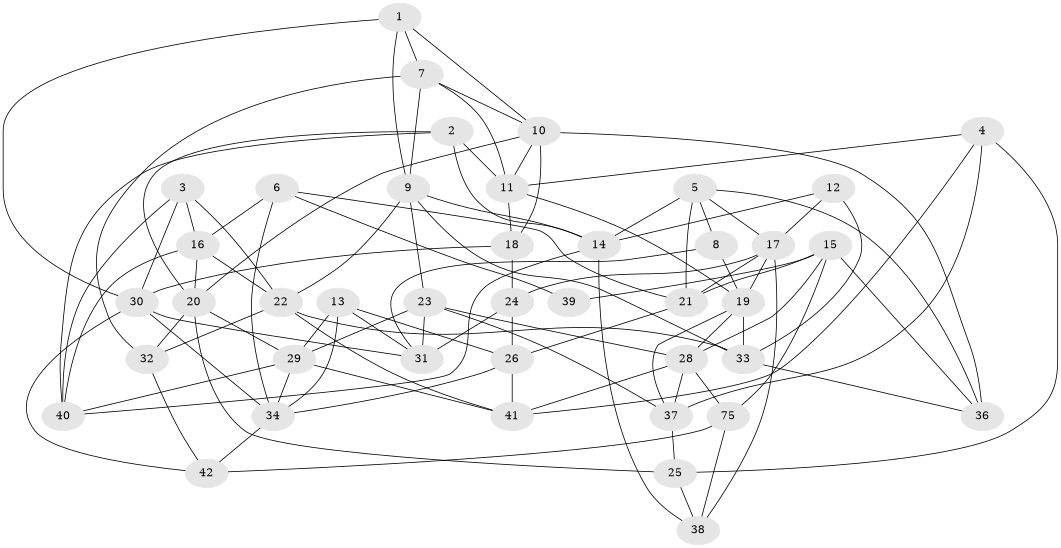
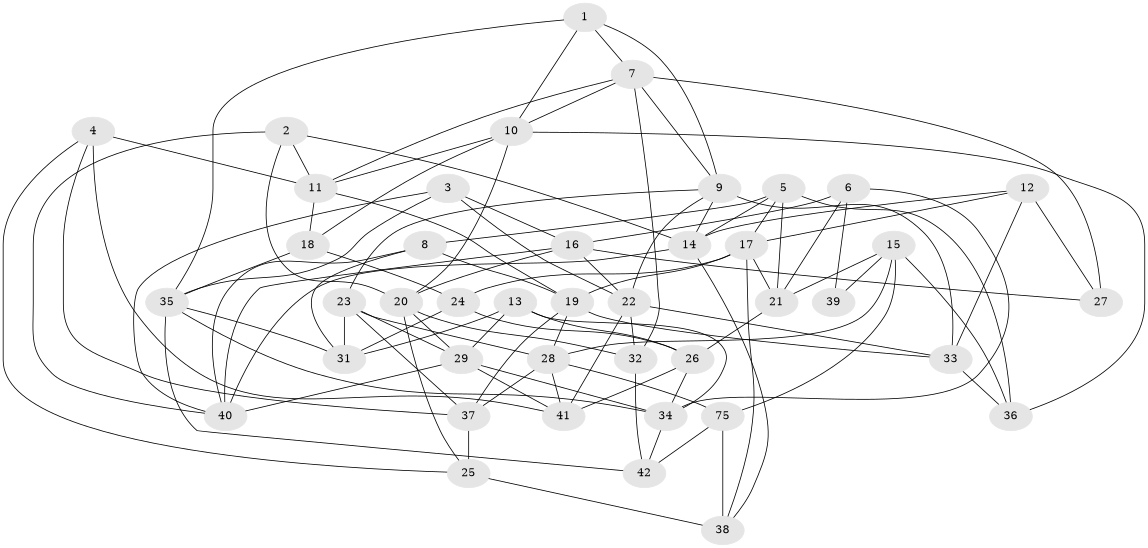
none -> (232, 286)
(137, 302) -> (167, 302)
none -> (1101, 302)
